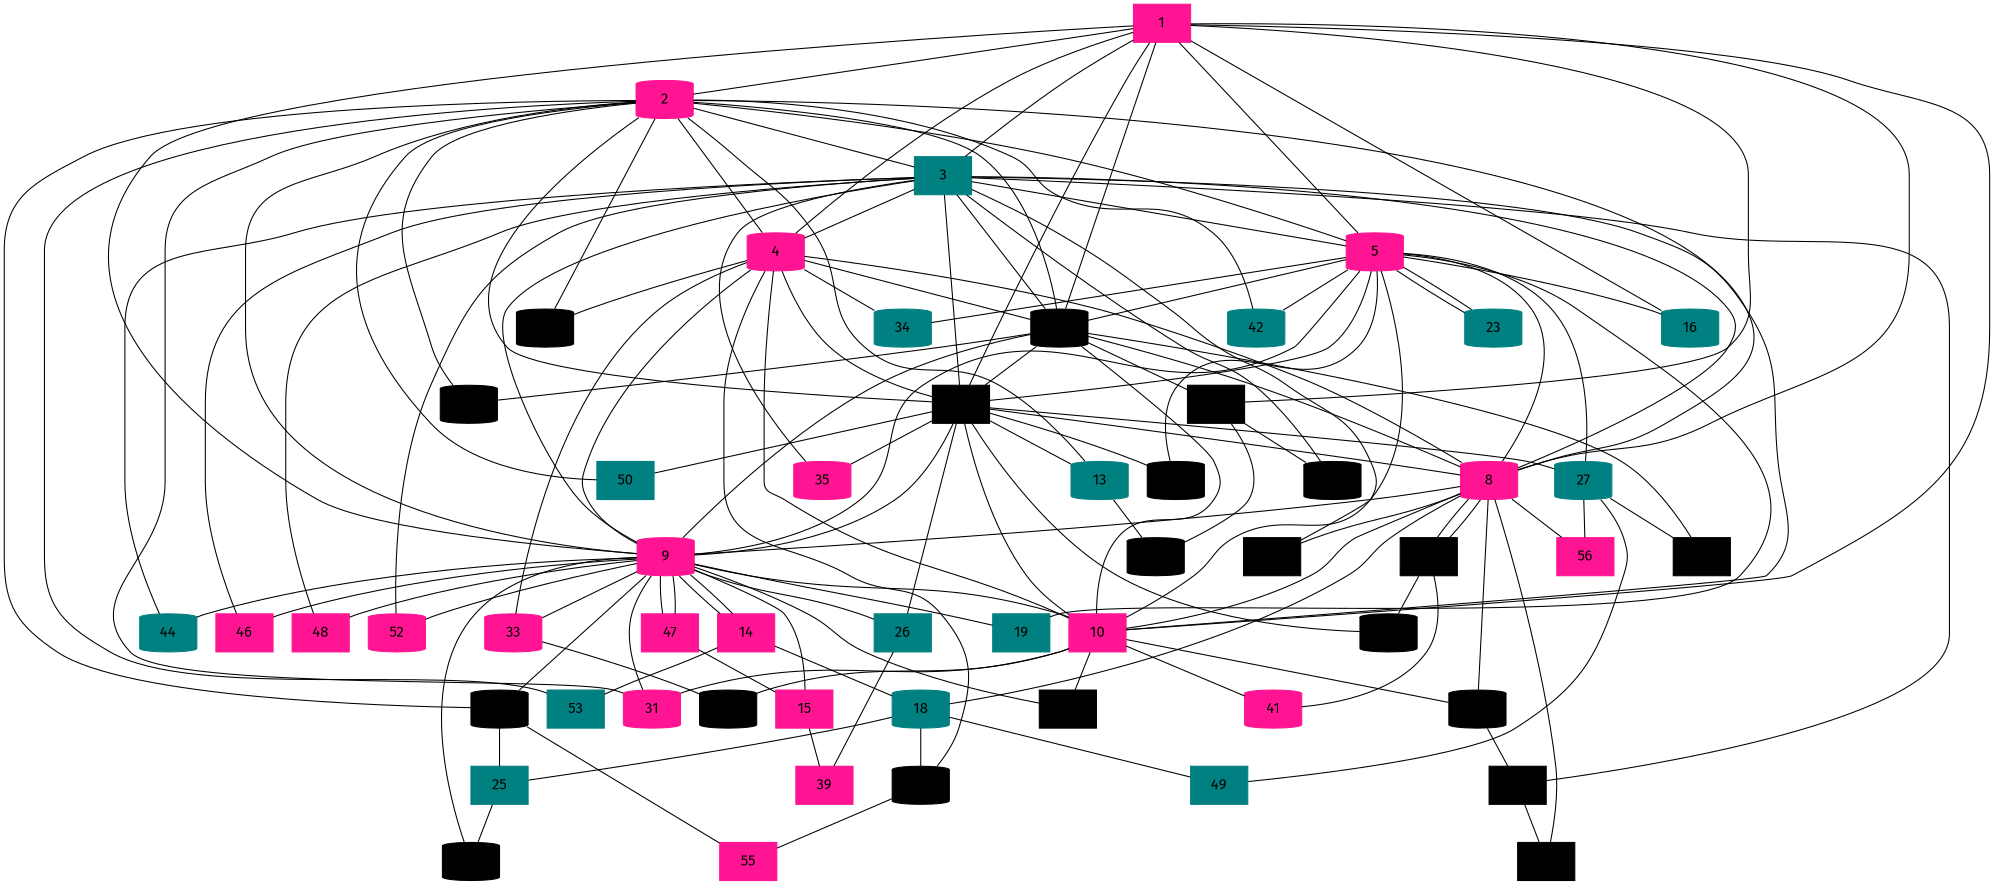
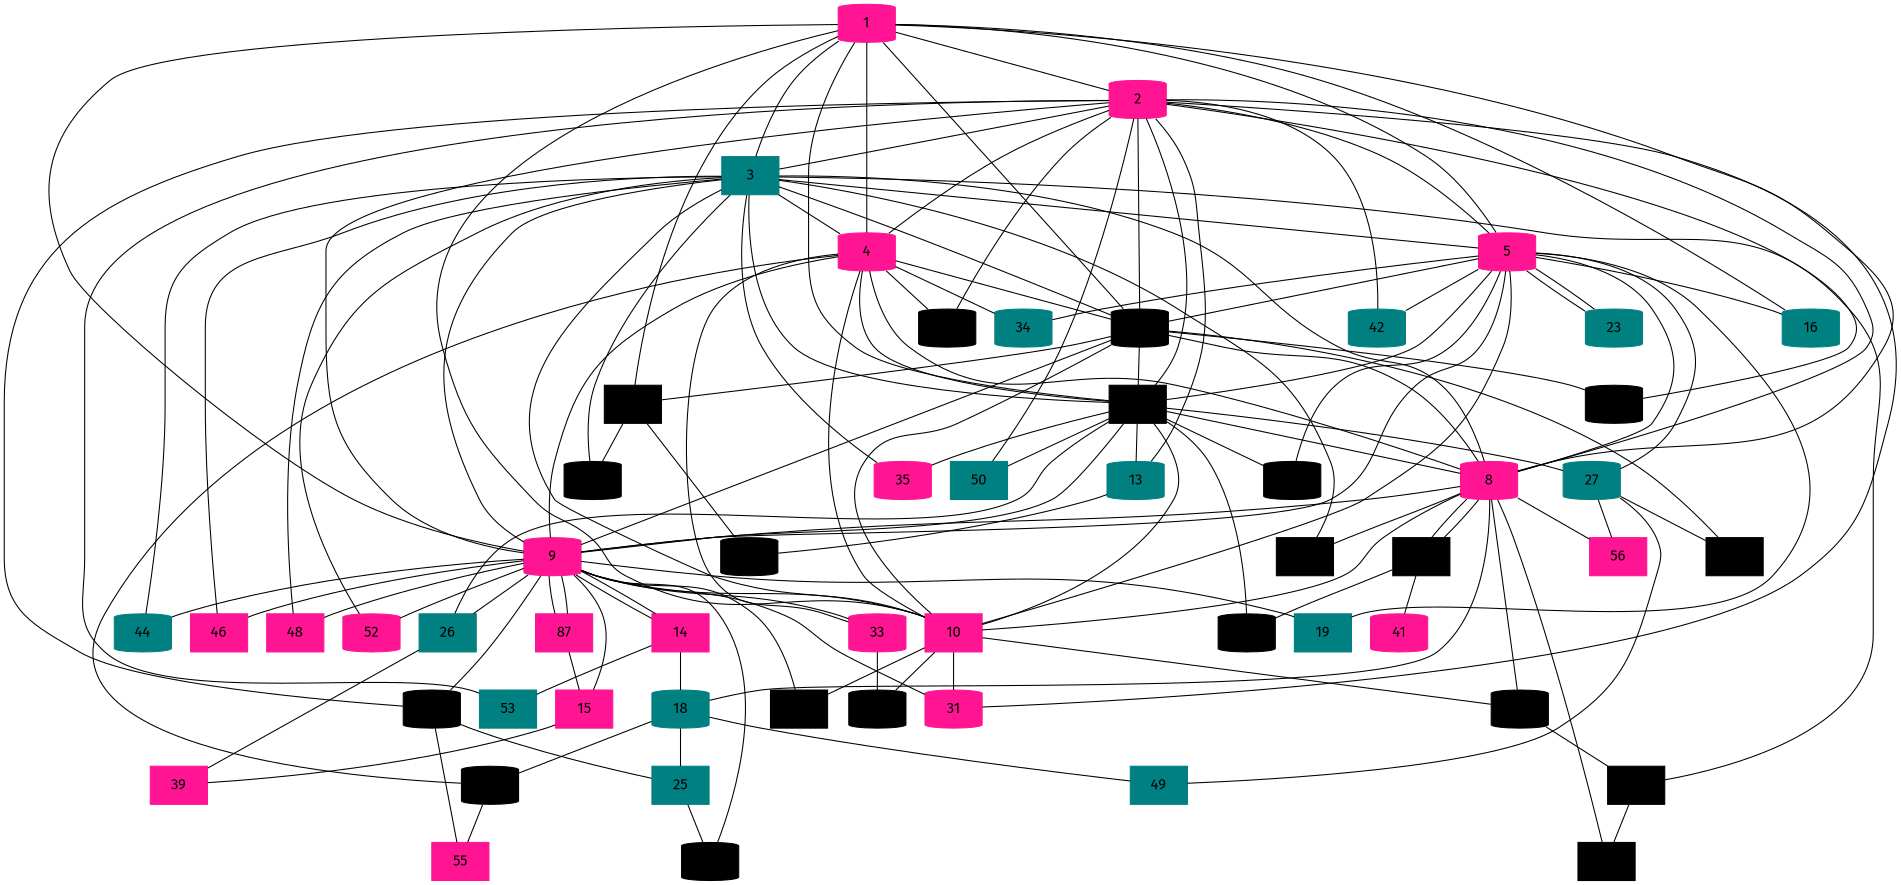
(1162, 23) -> (867, 23)
(670, 633) -> (564, 633)
(1185, 671) -> none
